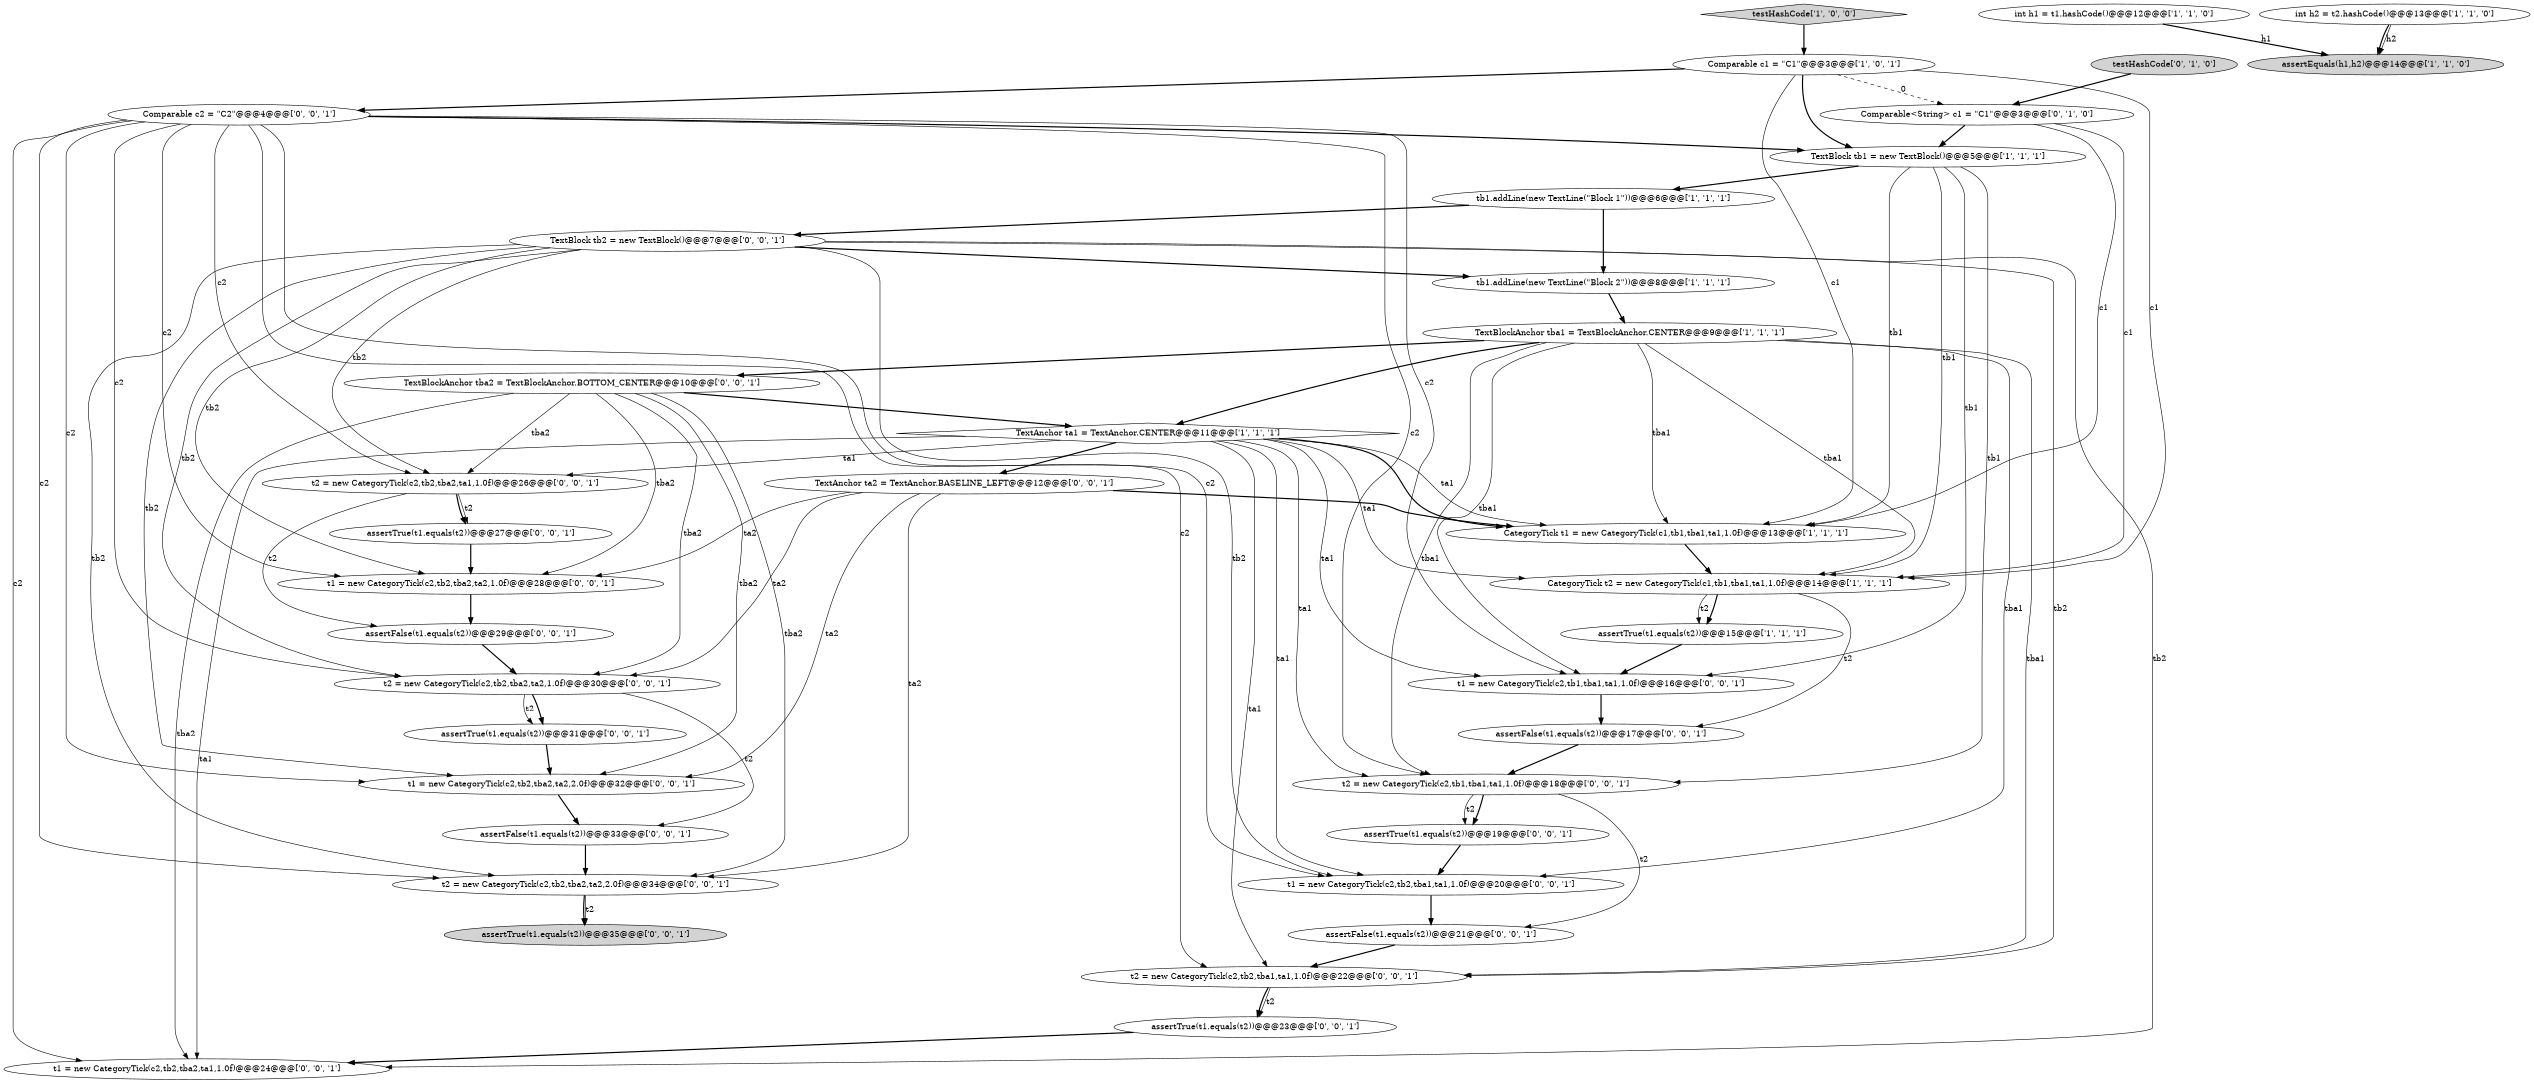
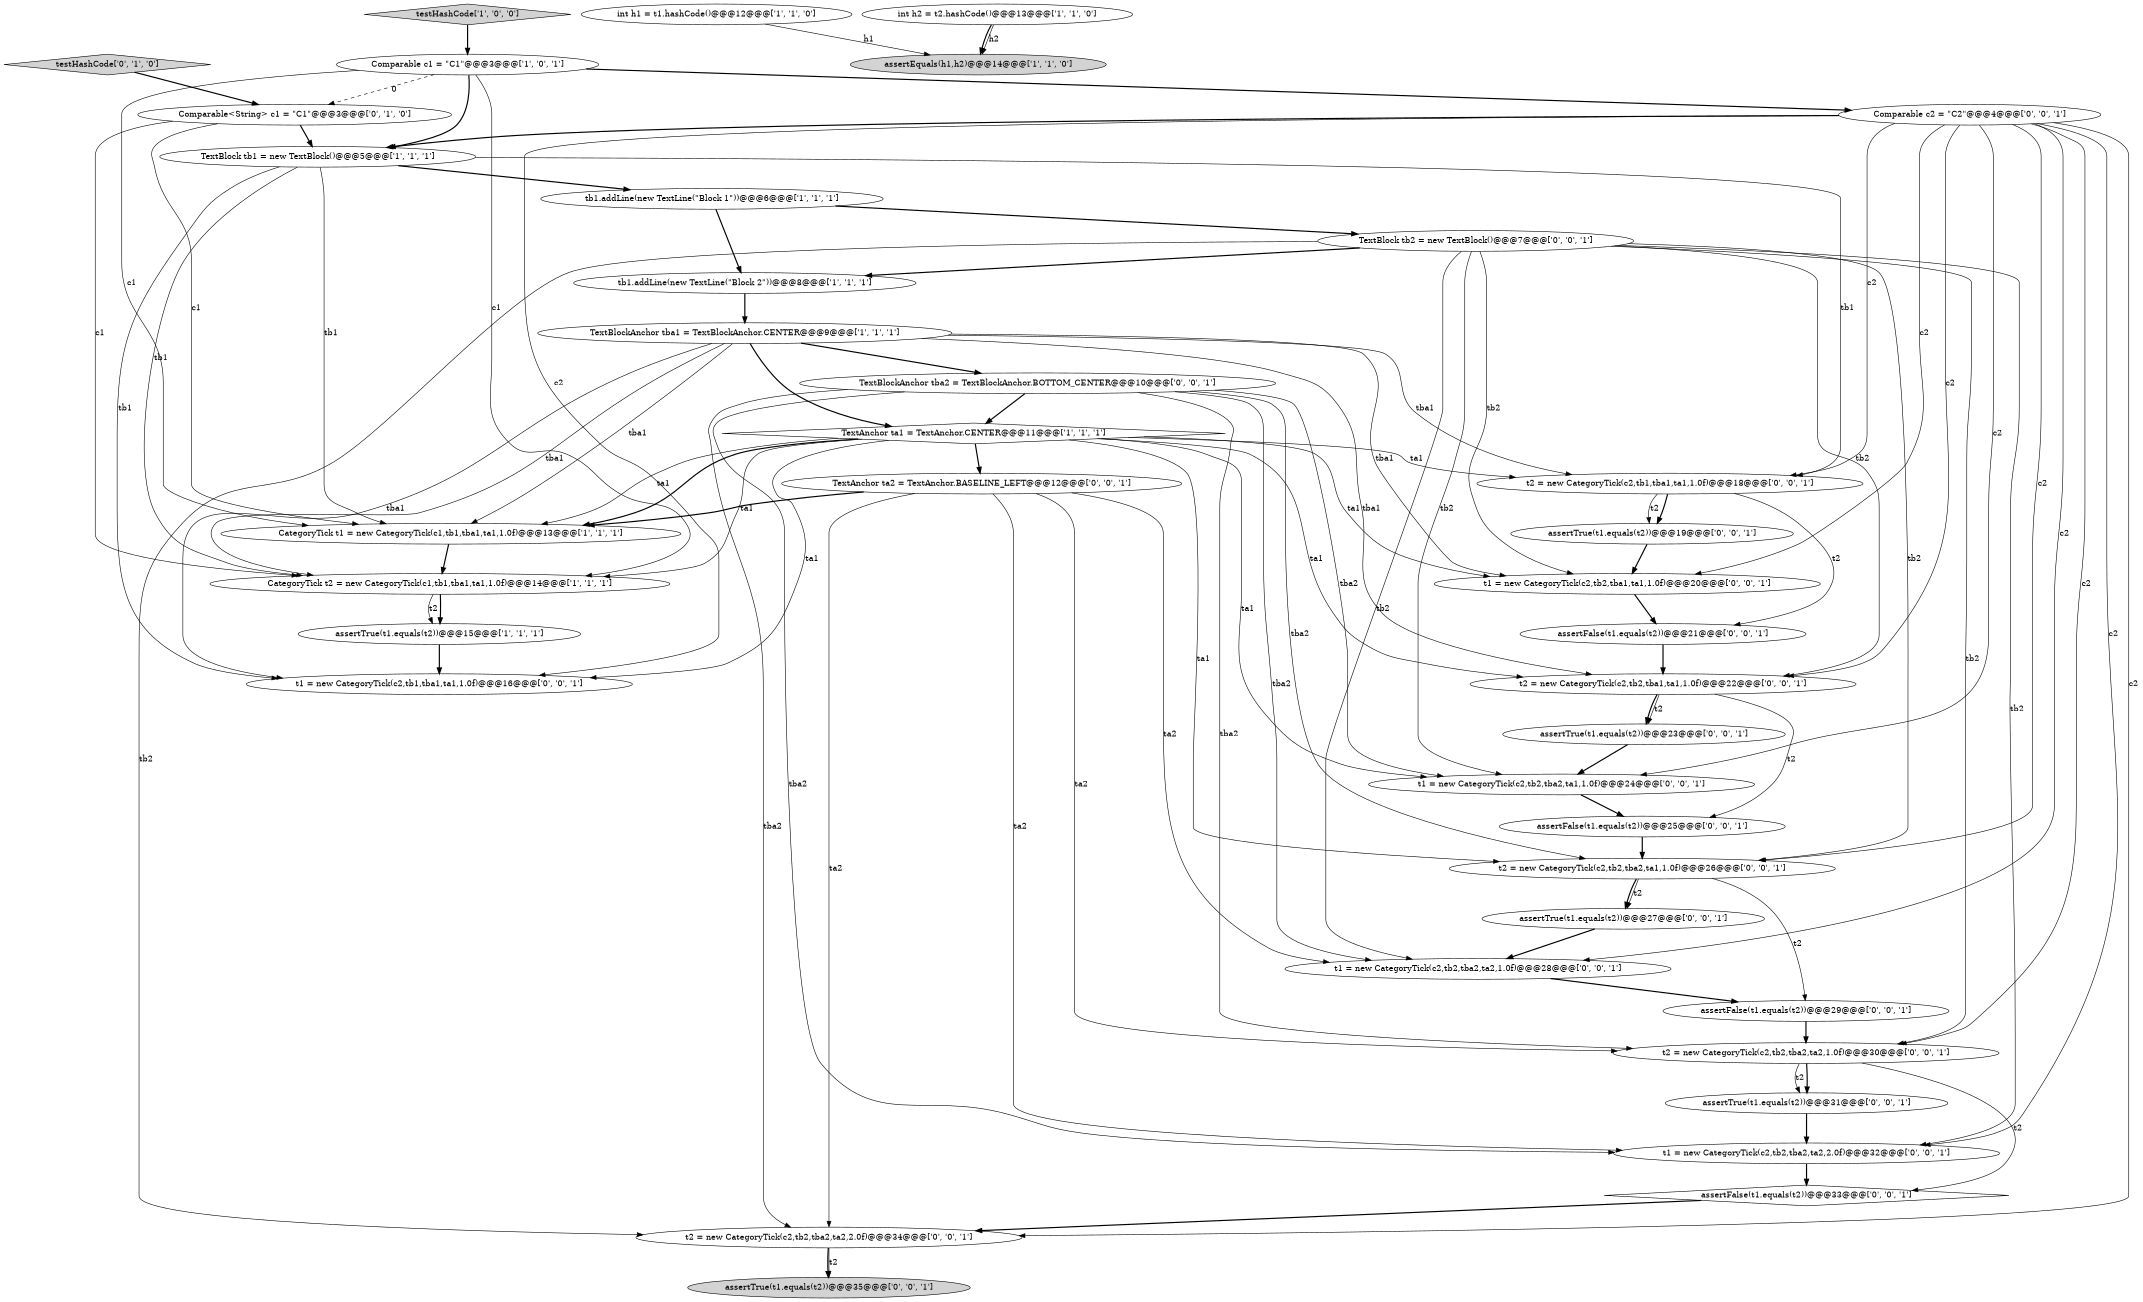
(2242, 39) -> (845, 39)
(2164, 65) -> (107, 65)
(1601, 734) -> none
none -> (1642, 827)
(585, 835) -> (1807, 1195)
